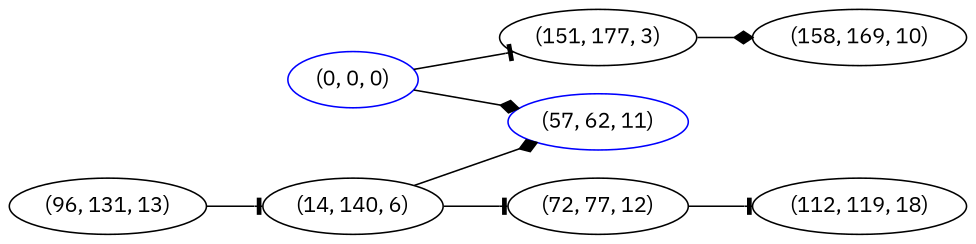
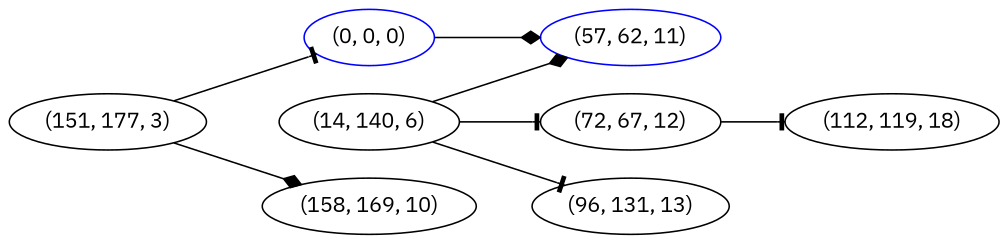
(460, 61) -> (241, 79)
(230, 206) -> (495, 162)
(598, 206) -> (631, 122)
